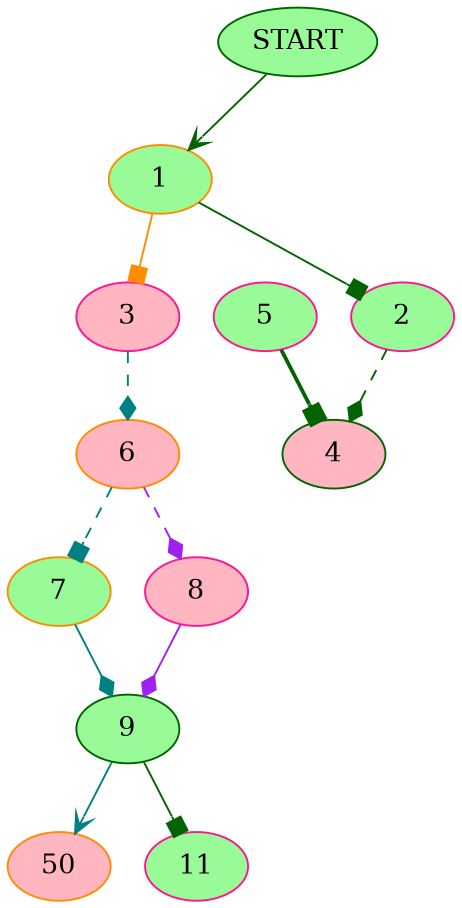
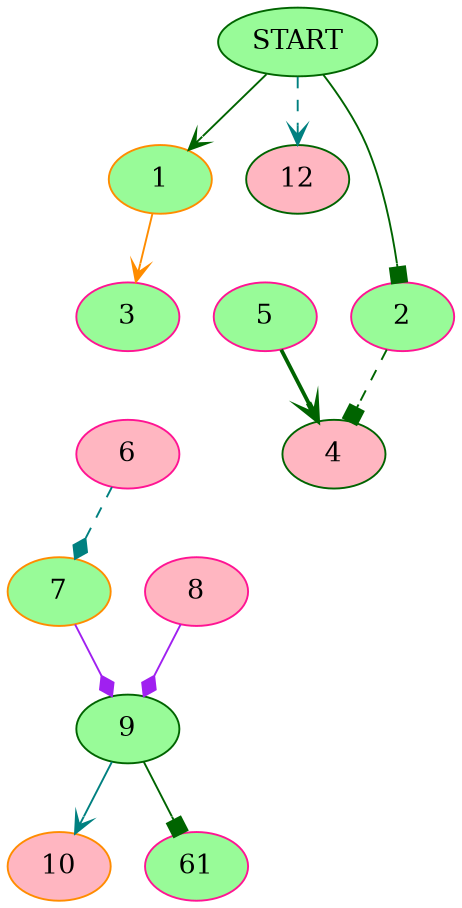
none -> (298, 179)
(146, 238) -> (146, 238)
(273, 243) -> (374, 164)
(128, 317) -> (128, 317)
(128, 374) -> none
(374, 375) -> (374, 375)
(295, 377) -> (295, 377)
(128, 454) -> (128, 454)
(157, 513) -> none
(98, 514) -> (98, 514)
(88, 650) -> (88, 650)
(59, 866) -> (59, 866)
(197, 866) -> (197, 866)
